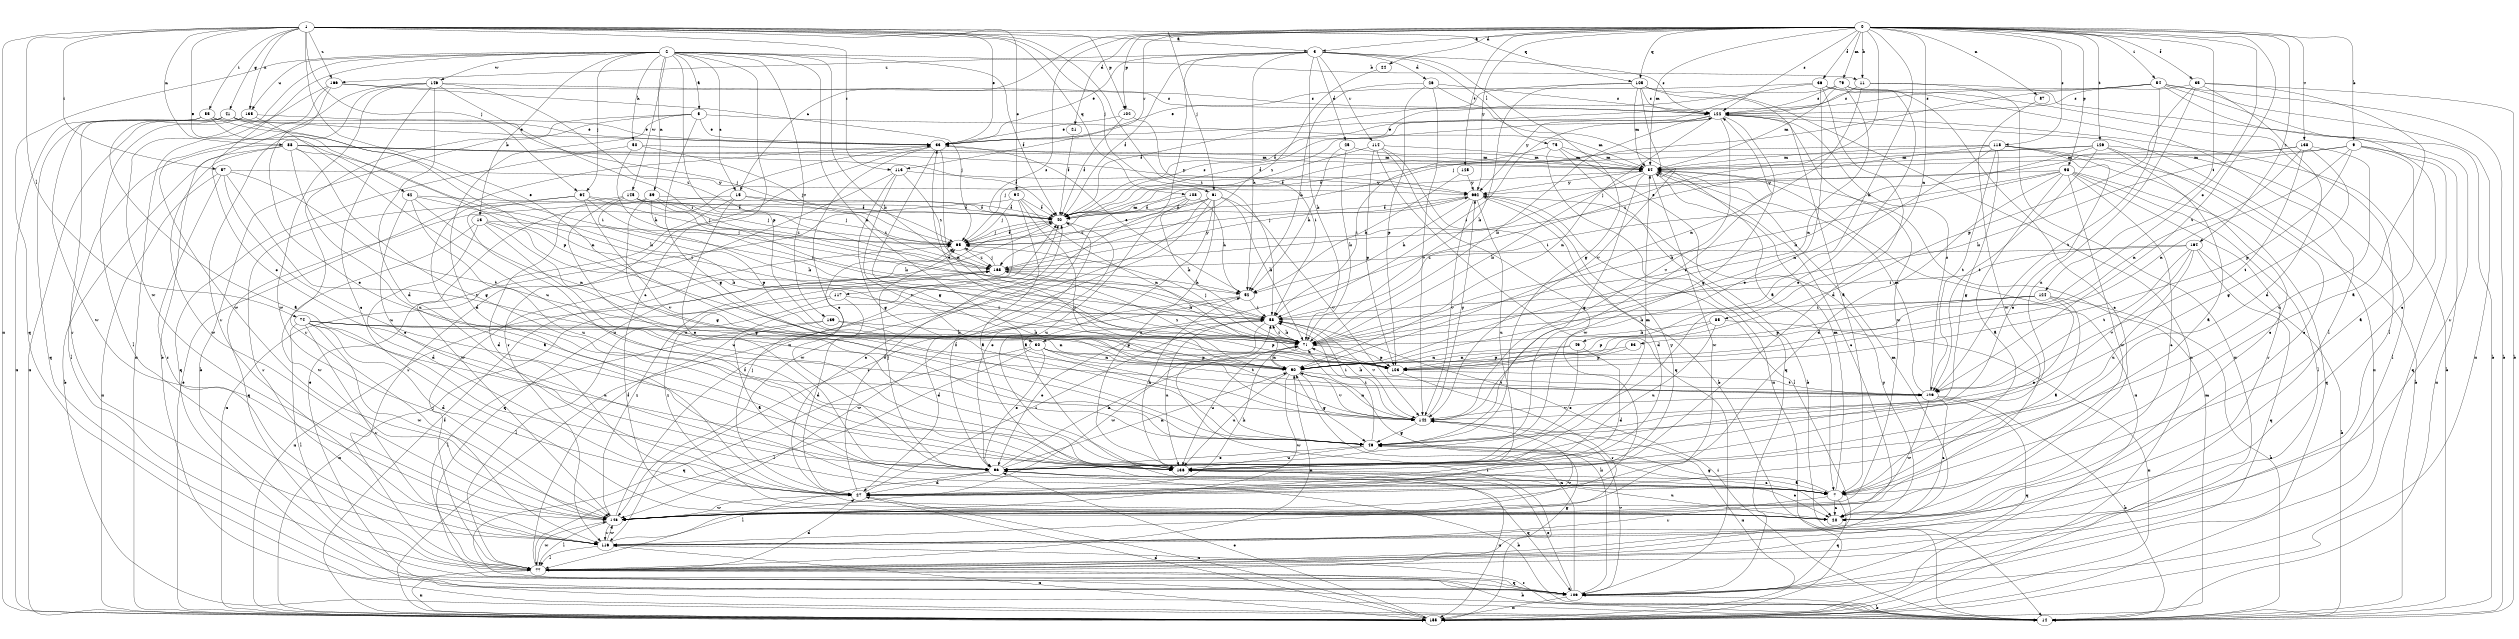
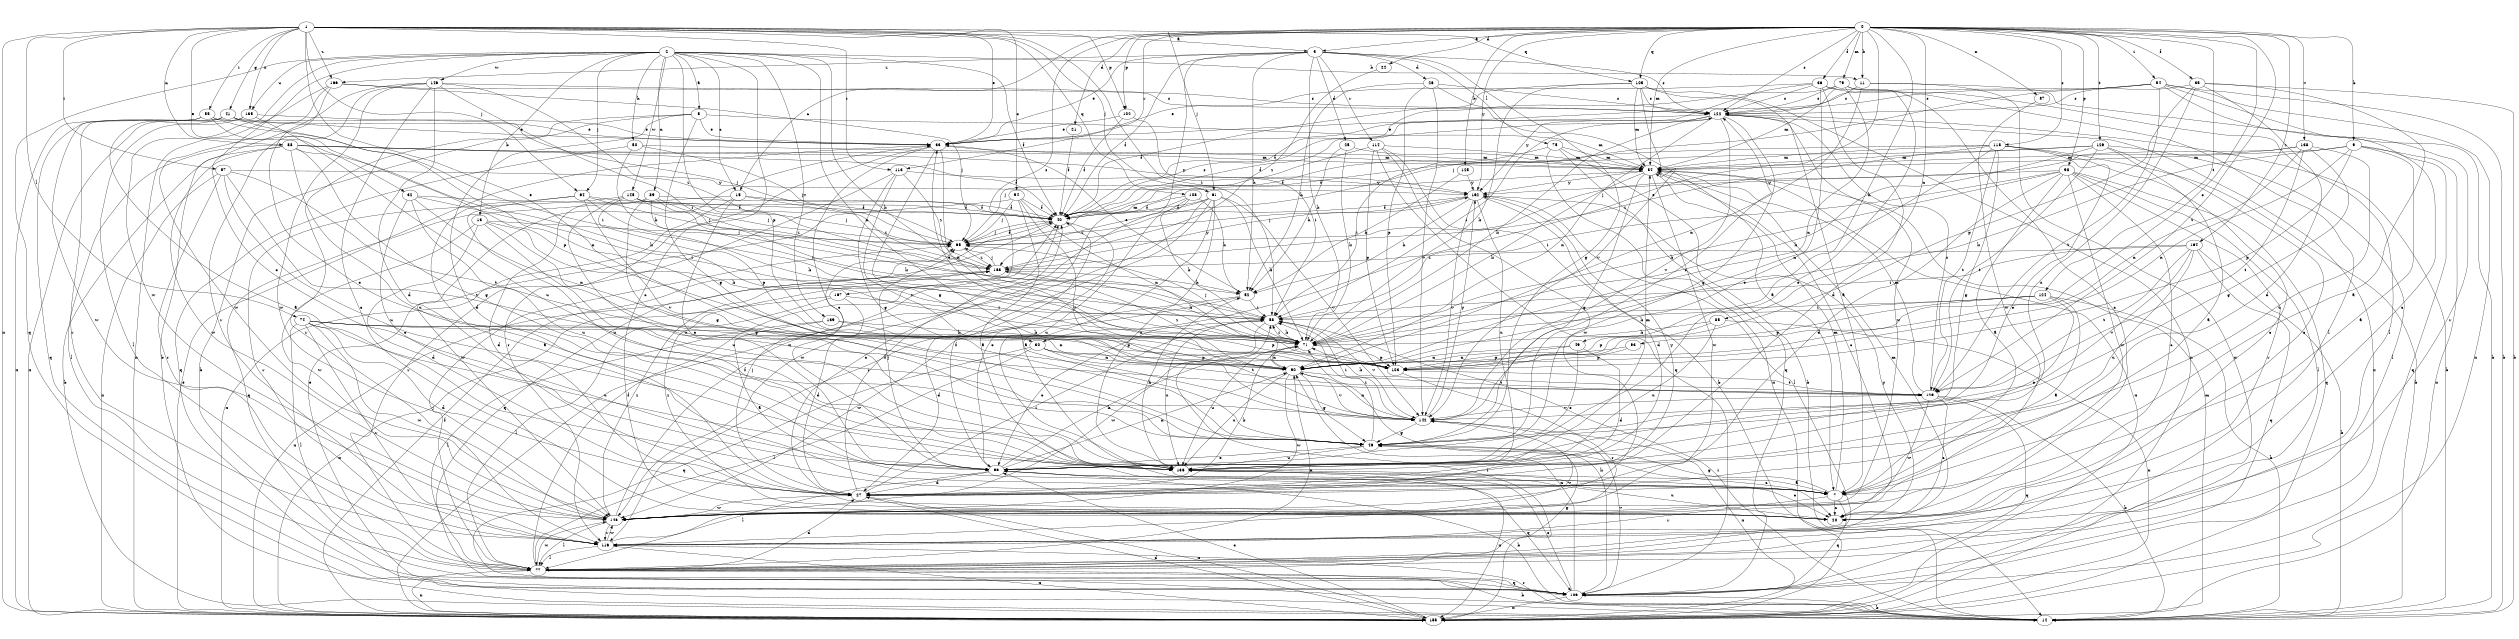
none -> (1770, 98)
(1475, 99) -> (1475, 99)
(1475, 195) -> (1475, 195)
(838, 295) -> (838, 295)
(1014, 407) -> none
